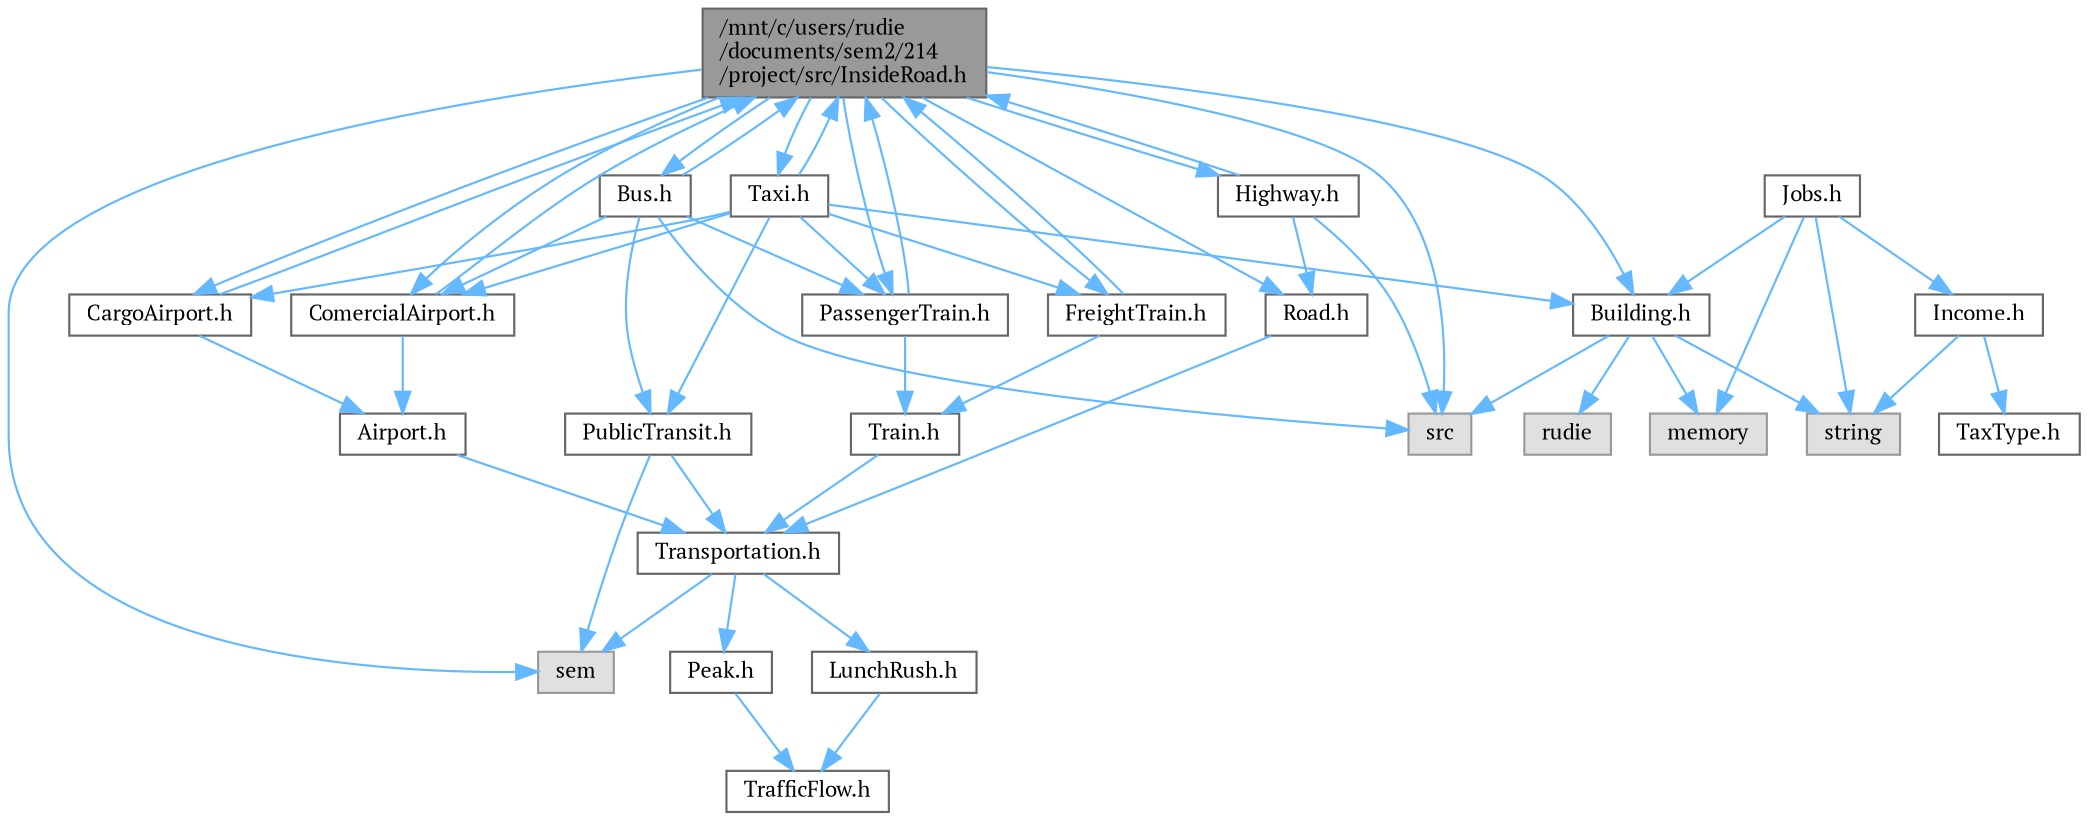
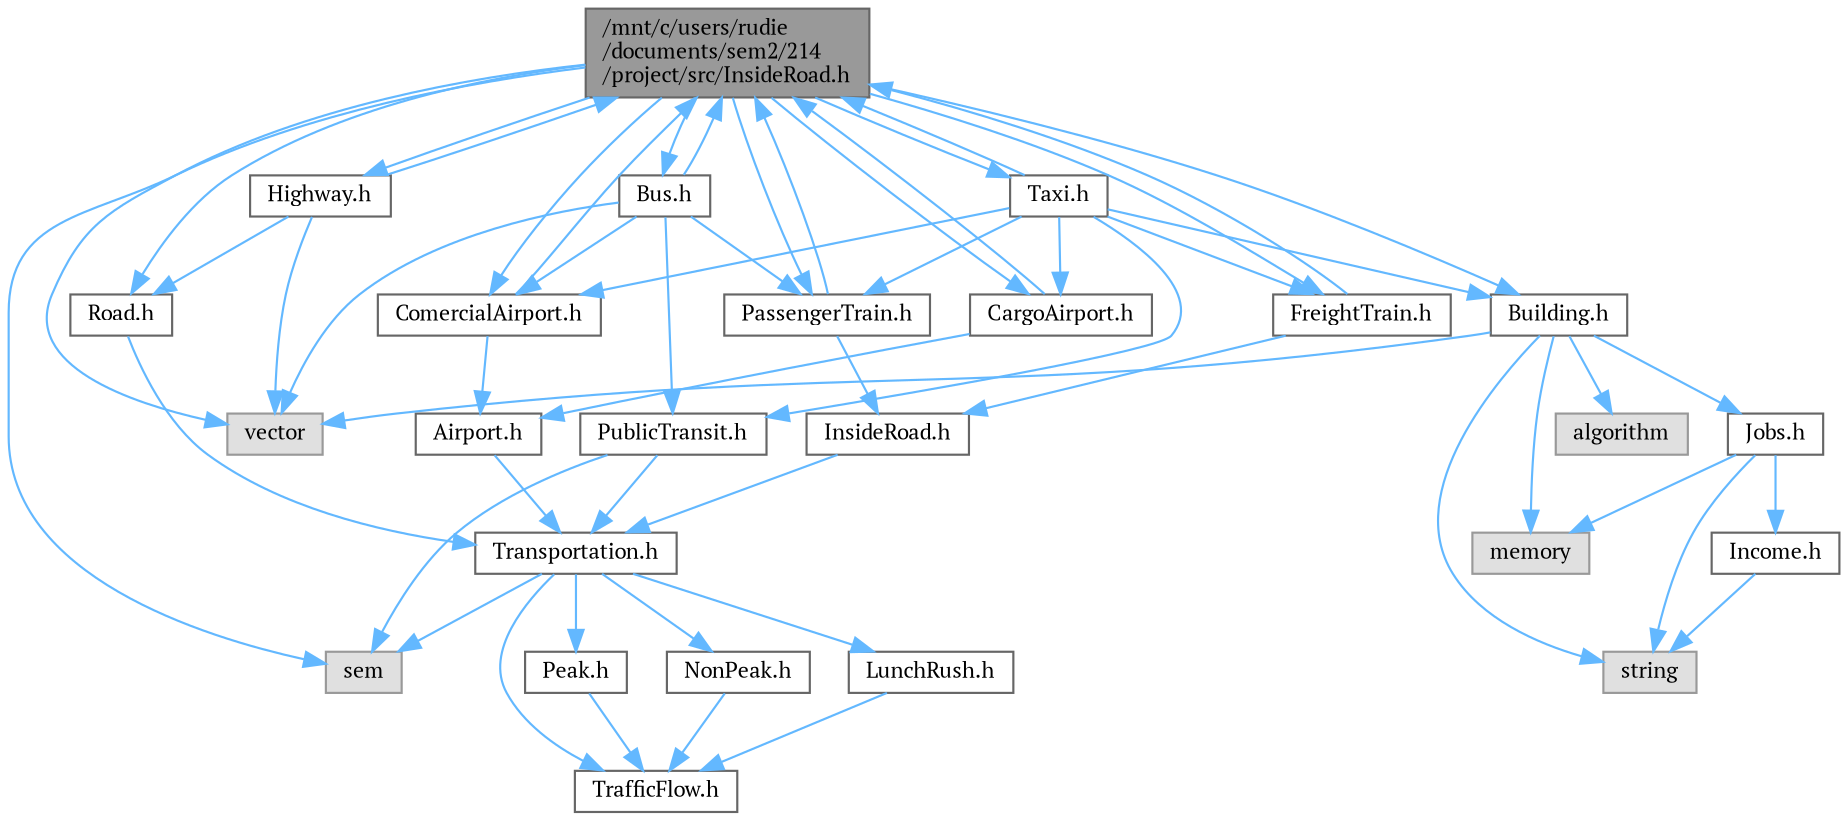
(1736, 249) -> (1657, 369)
(905, 434) -> (888, 434)
(1440, 434) -> (275, 434)
(1568, 434) -> (1622, 434)
(2009, 434) -> none
none -> (738, 672)
none -> (501, 677)
